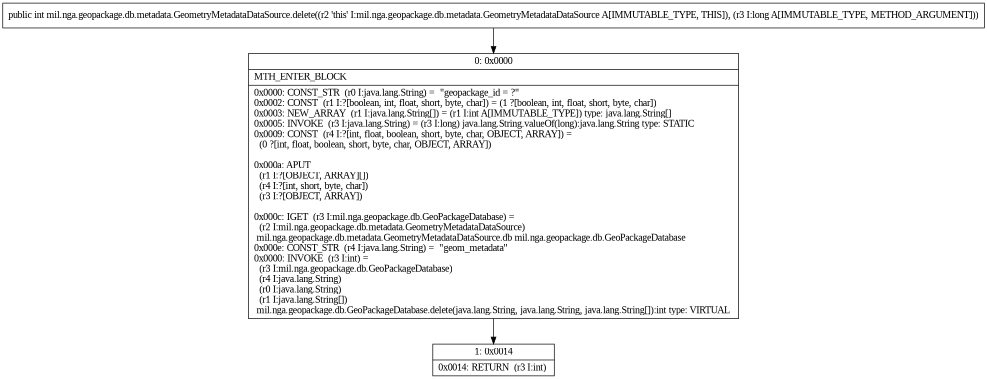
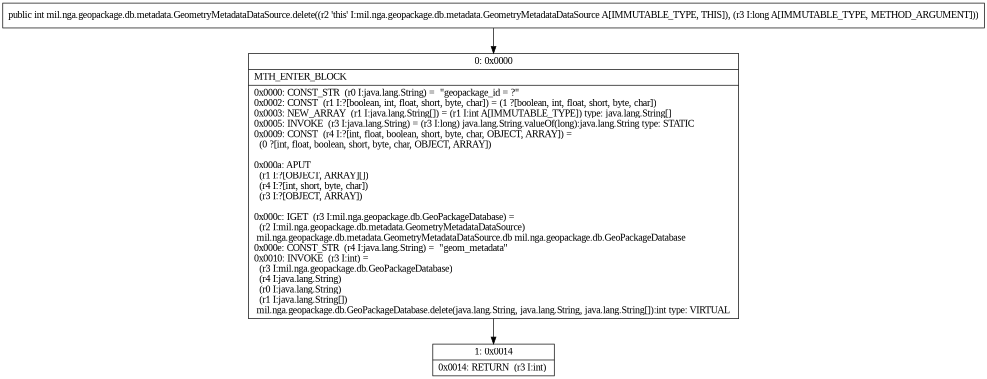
(313, 259) -> (313, 259)
